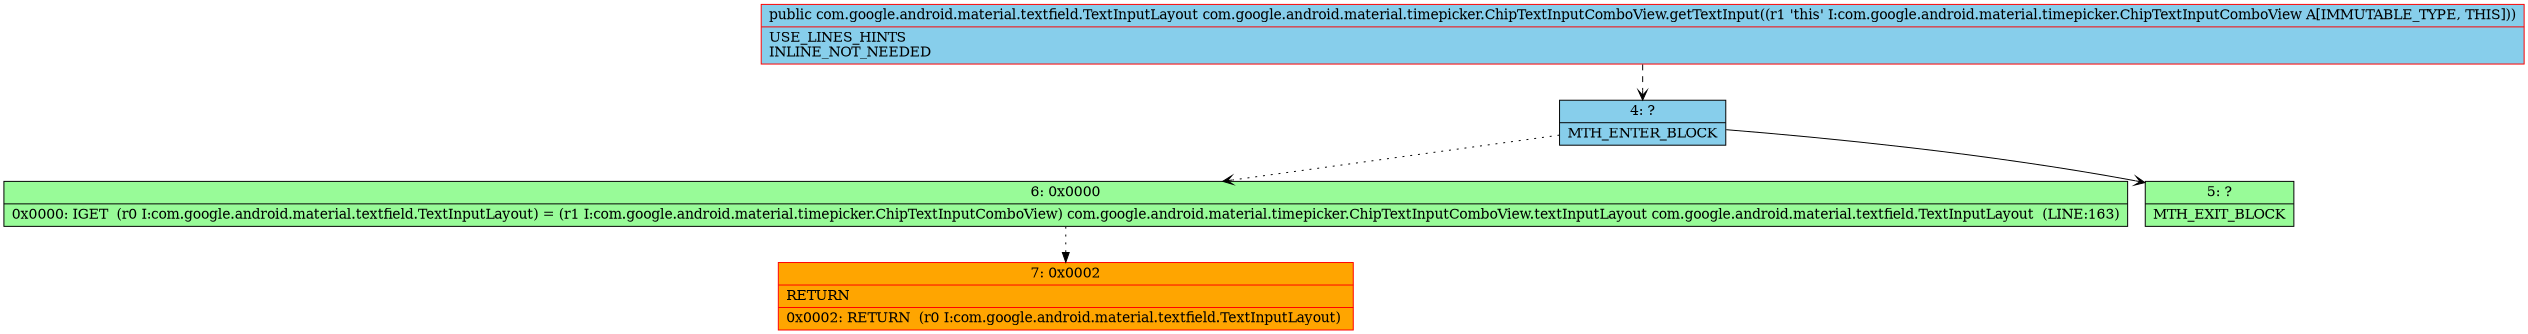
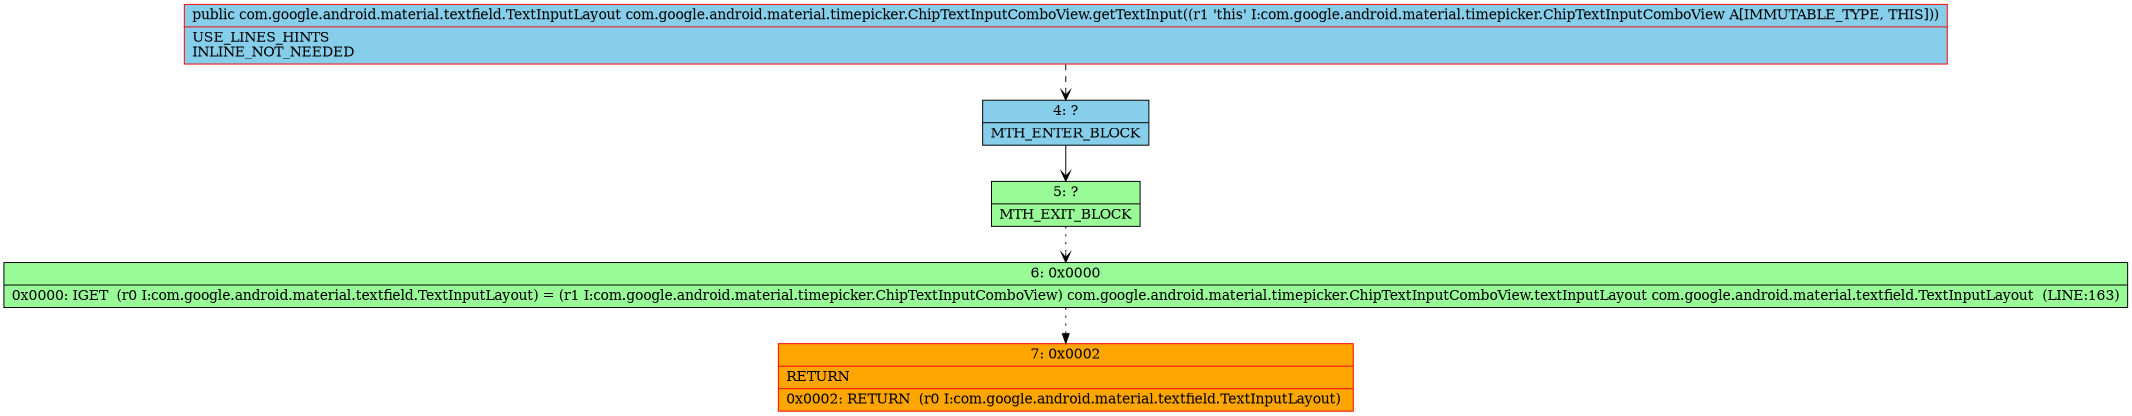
(1396, 158) -> (1066, 240)
